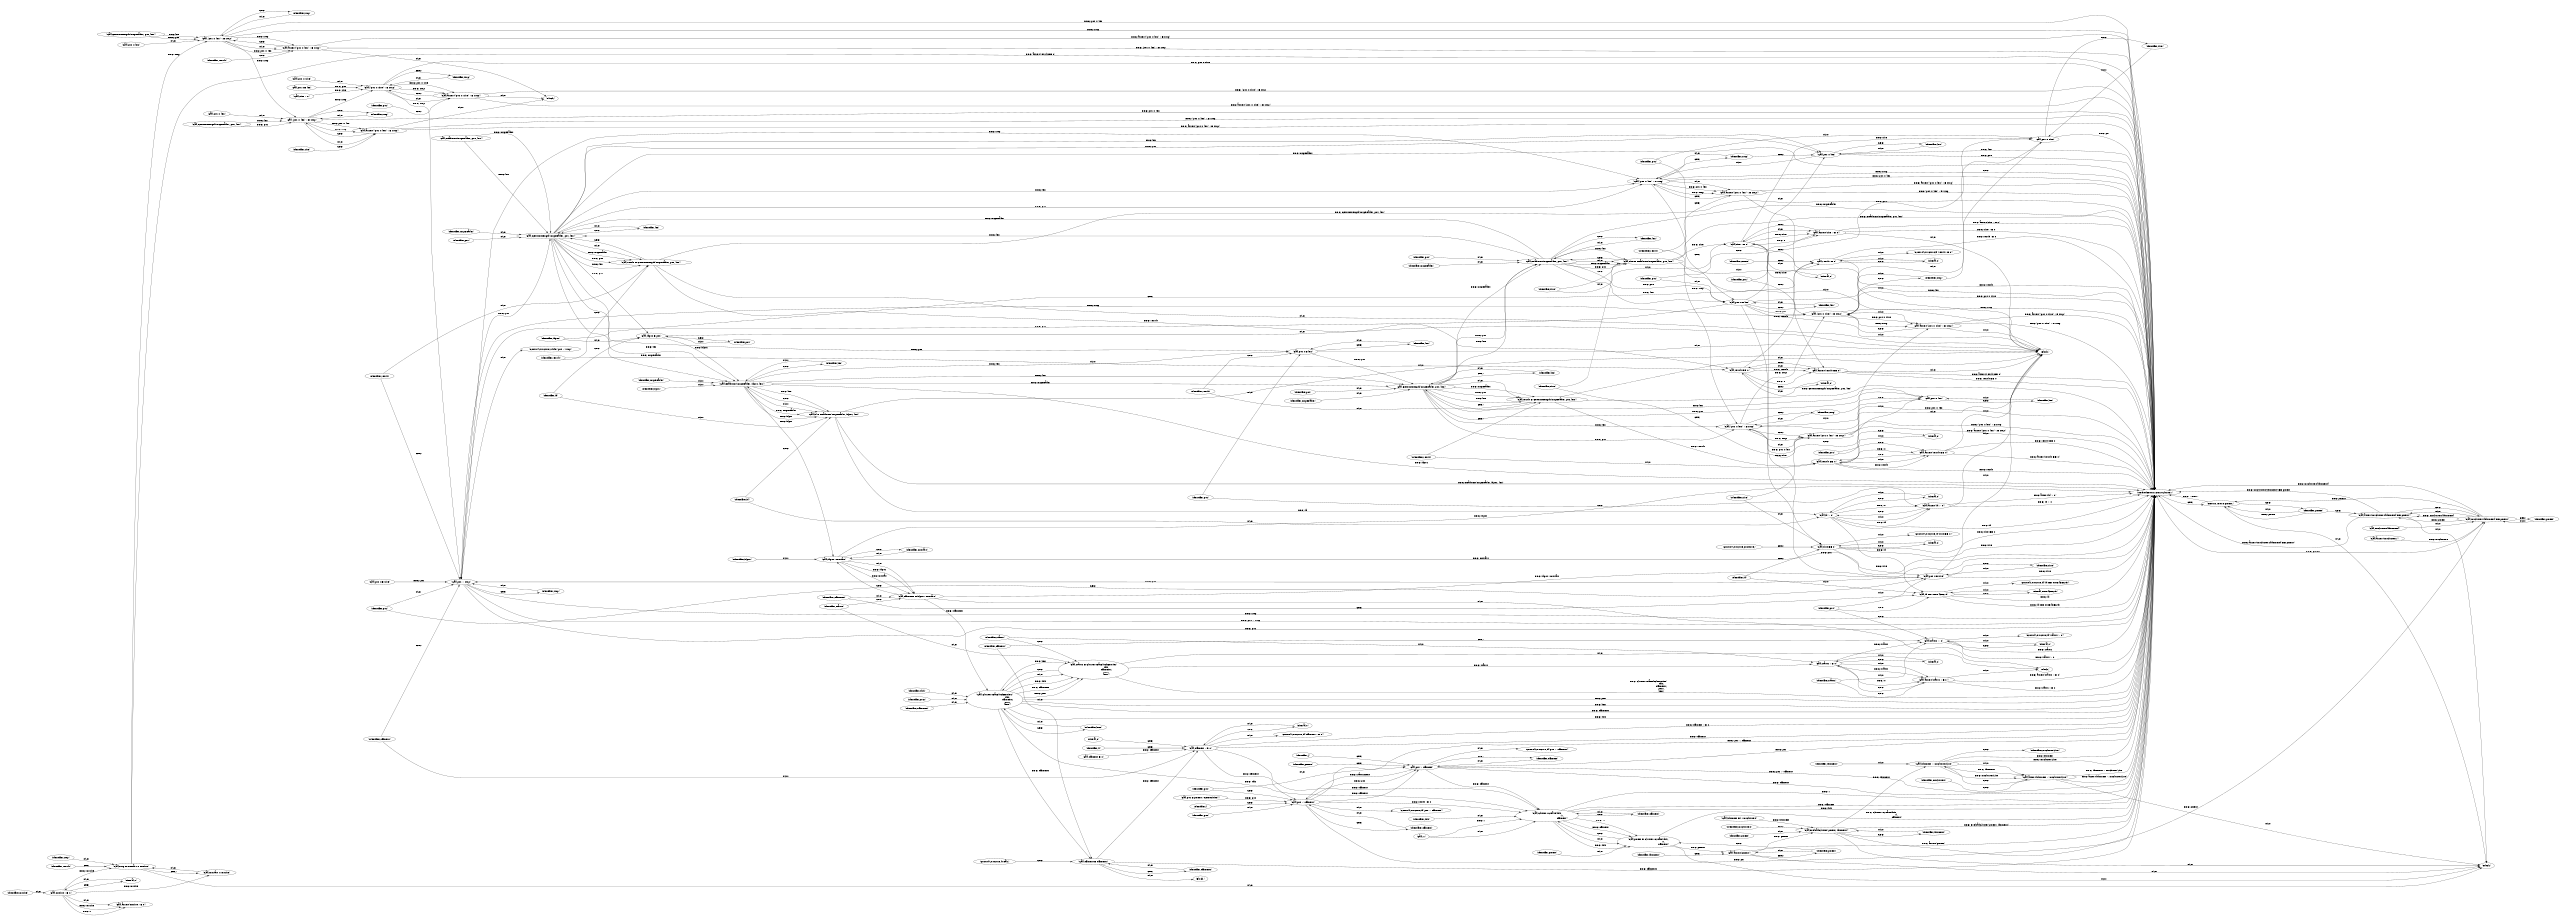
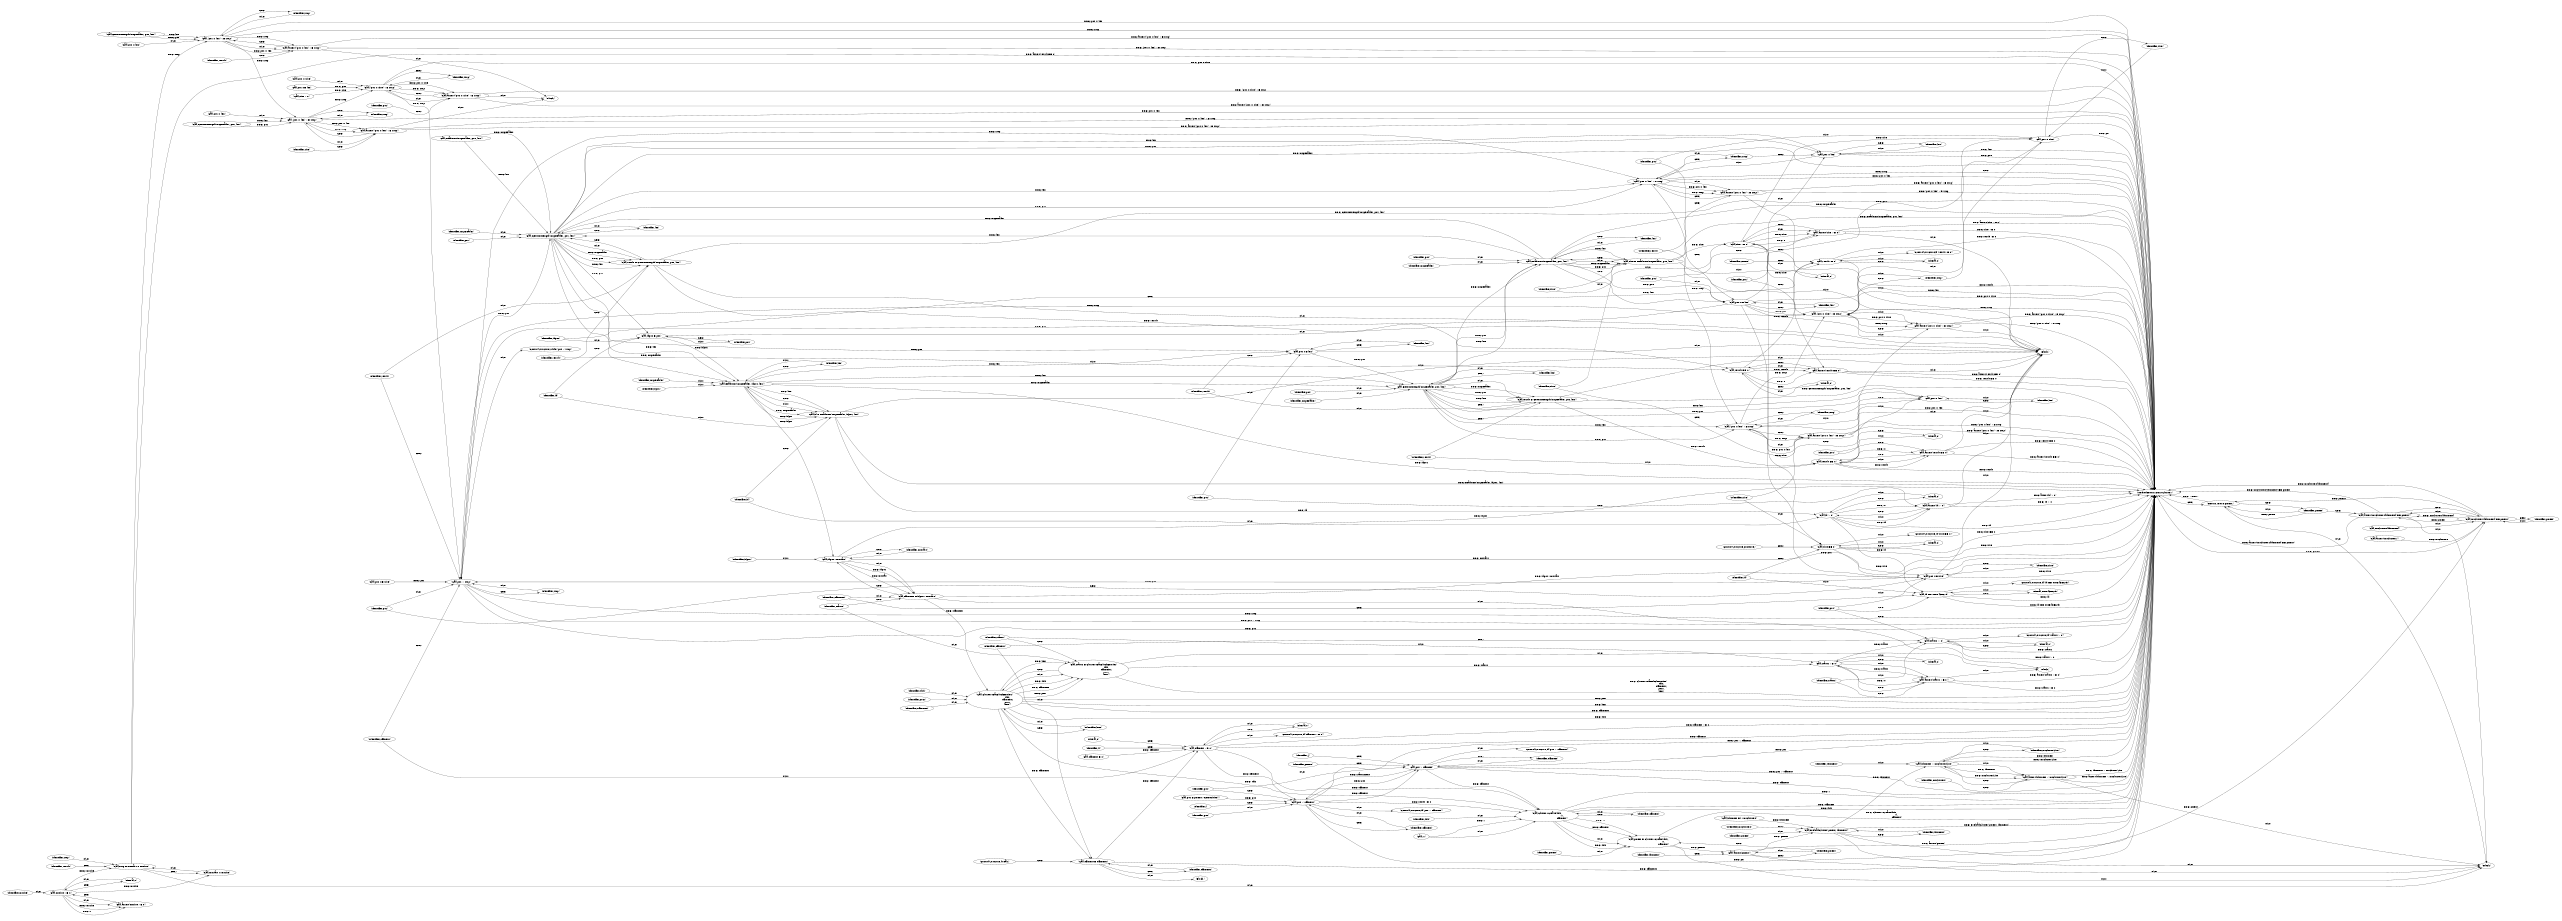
none -> (1985, 744)
(1589, 834) -> none
none -> (96, 899)
